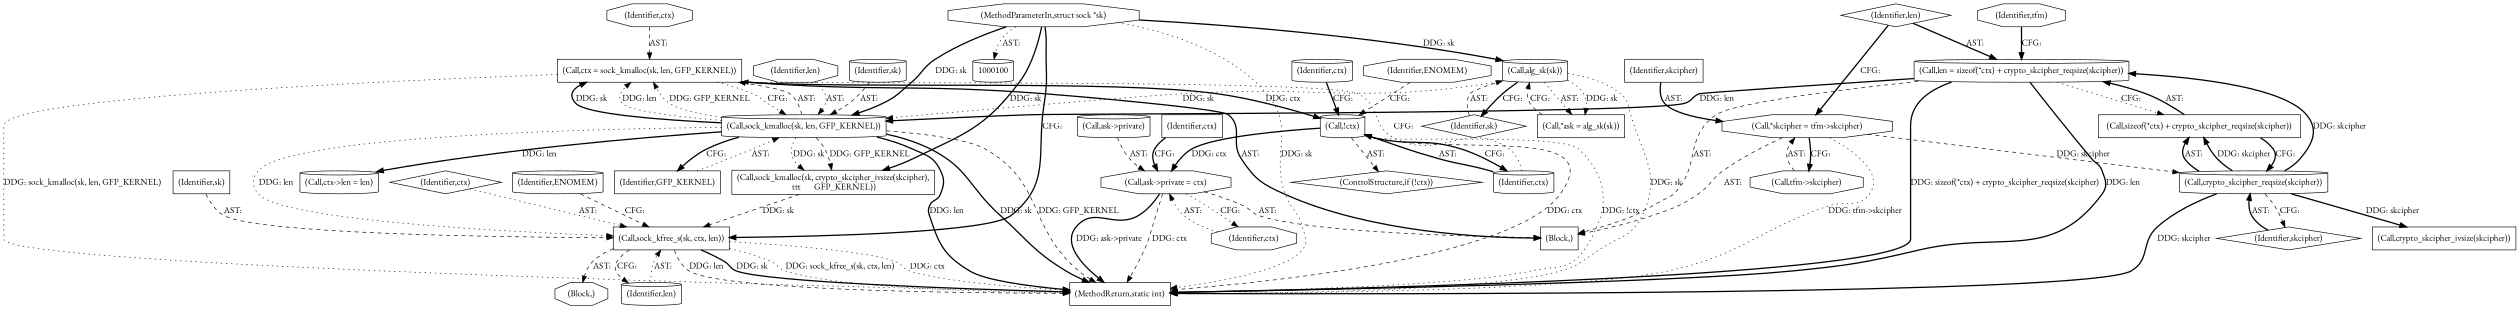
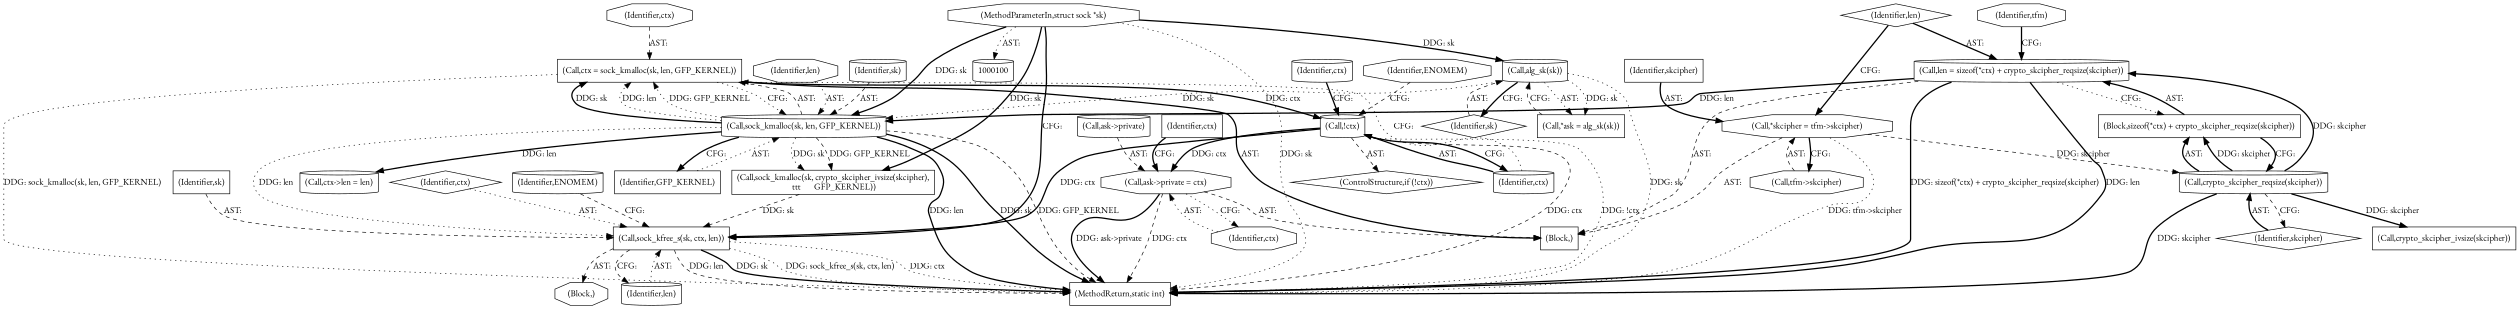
(2199, 126) -> (2199, 126)
none -> (1045, 192)
